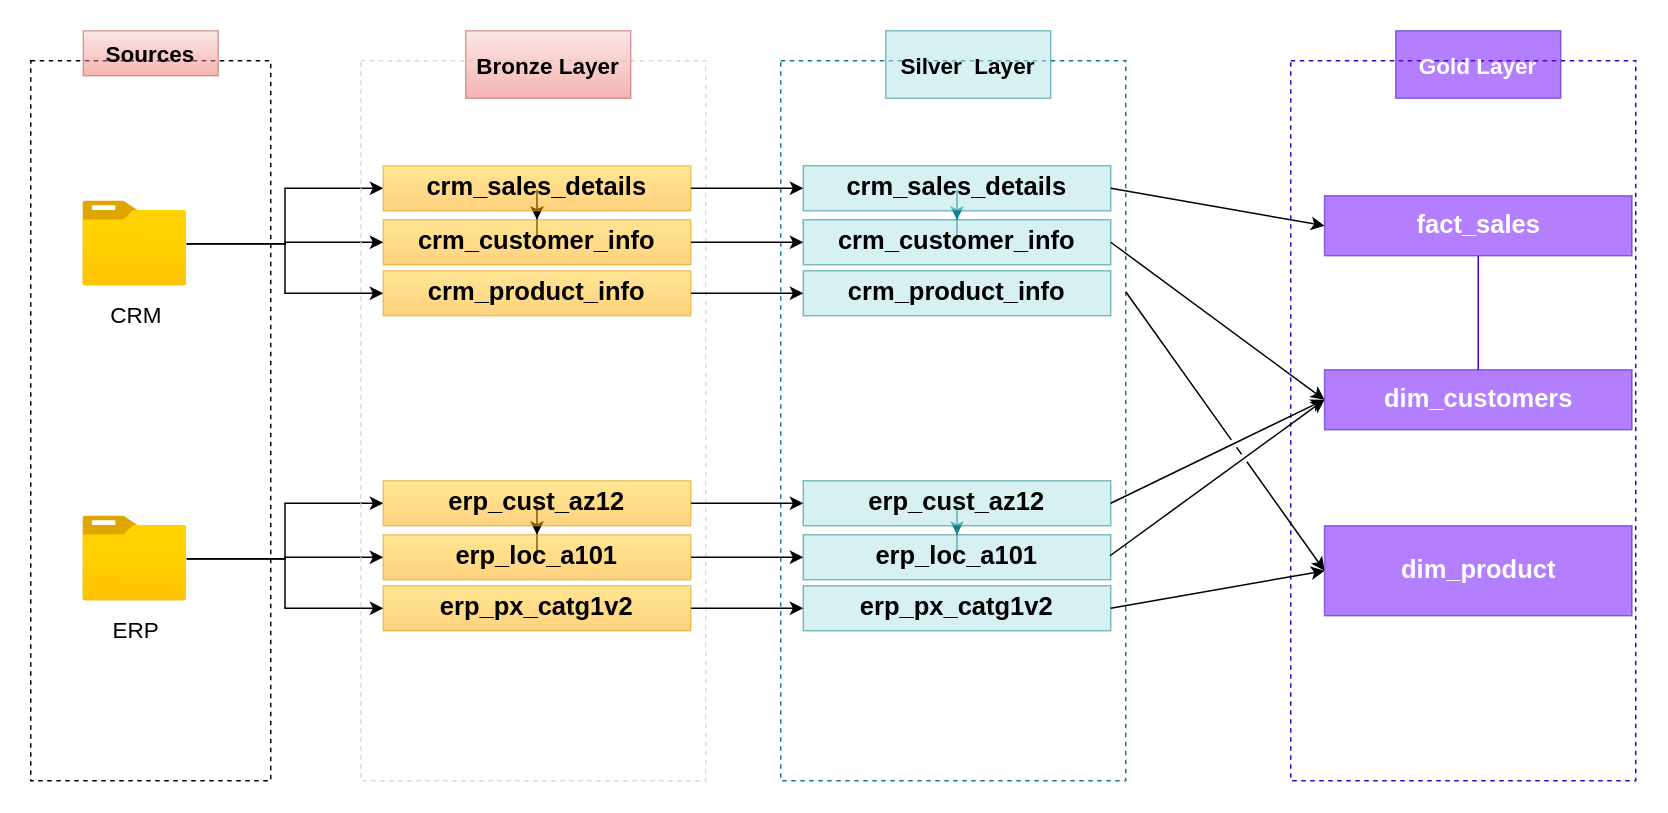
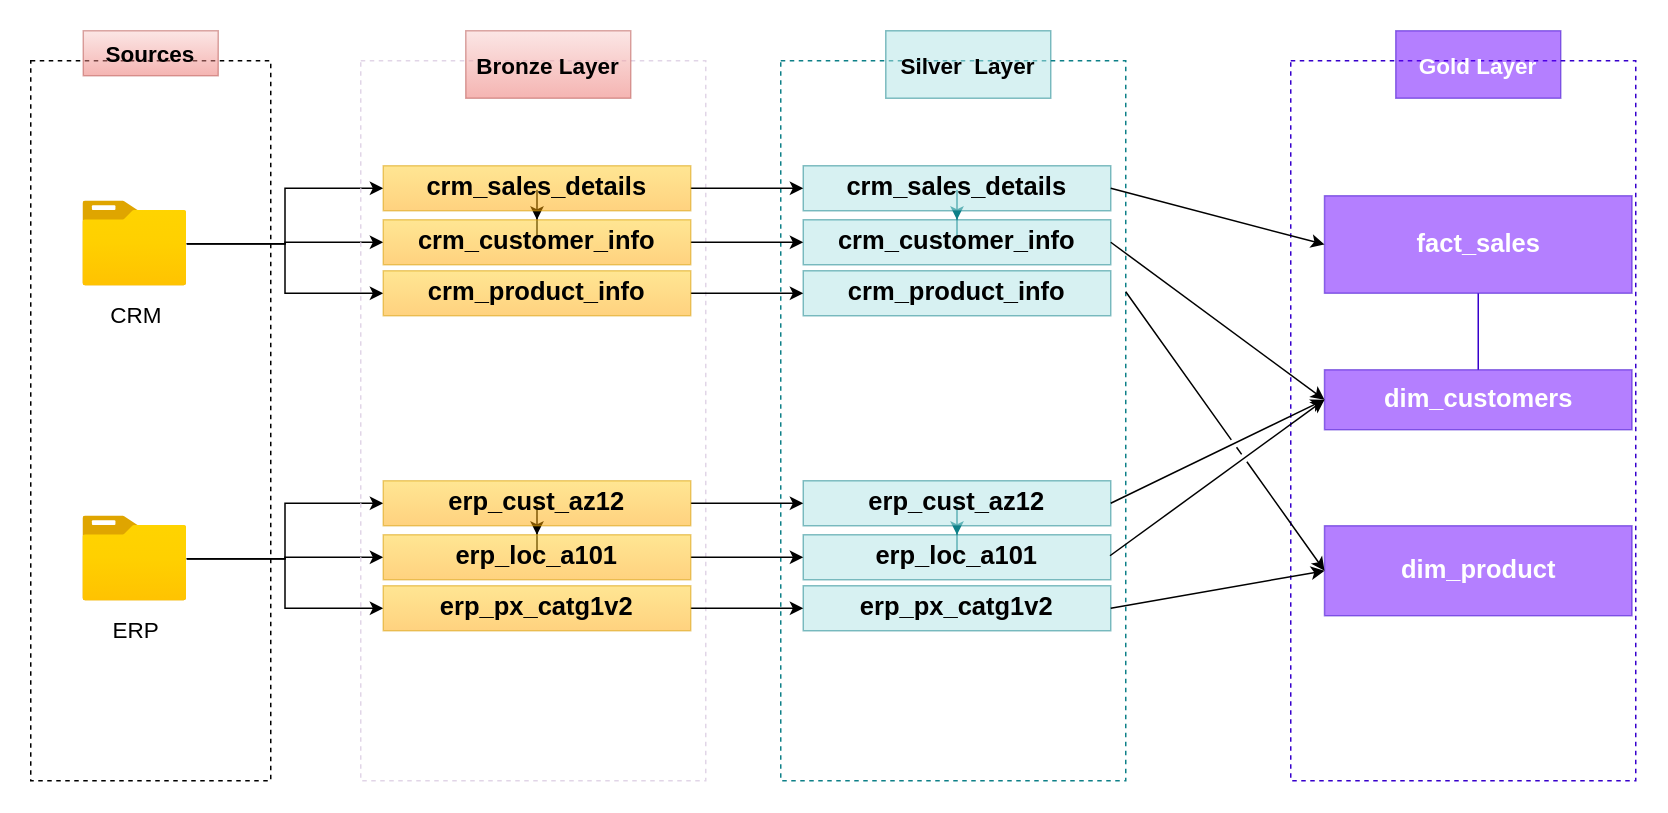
(1478, 226) -> (1478, 245)
